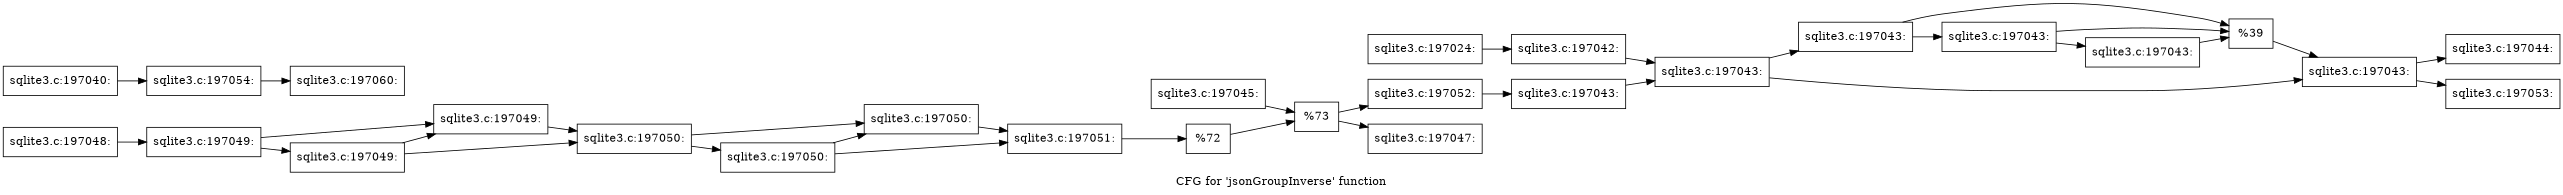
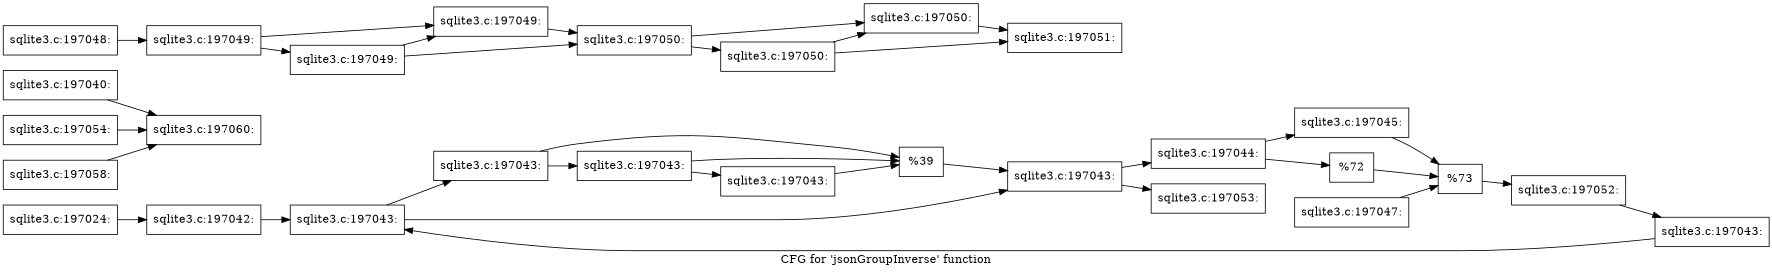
(128, 81) -> (128, 106)
(1349, 123) -> (1415, 193)
(1150, 139) -> (1293, 162)
none -> (1276, 139)
none -> (60, 175)
